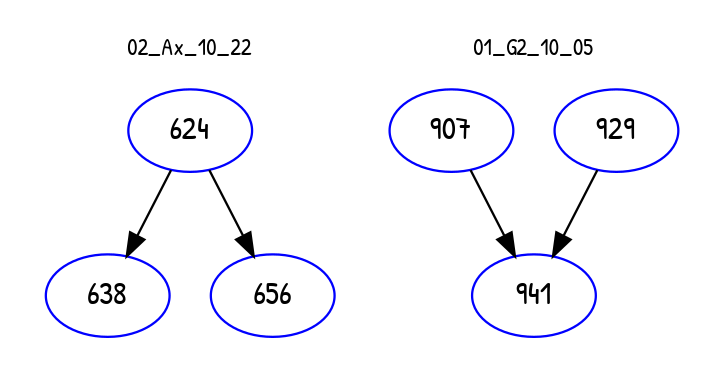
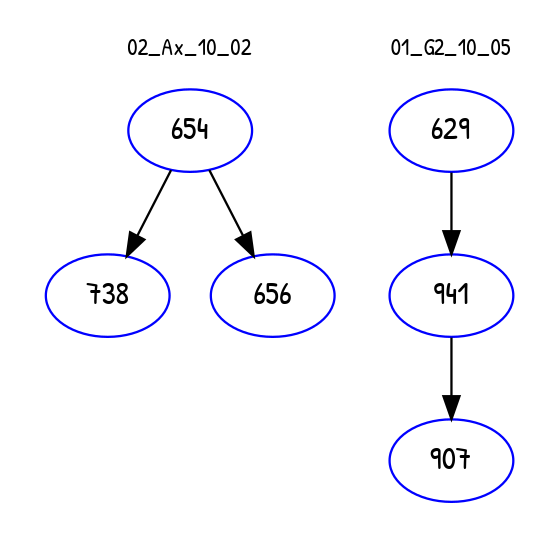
(190, 49) -> (190, 49)
(190, 131) -> (190, 131)
(616, 131) -> (451, 131)
(487, 203) -> (451, 367)
(108, 296) -> (108, 296)
